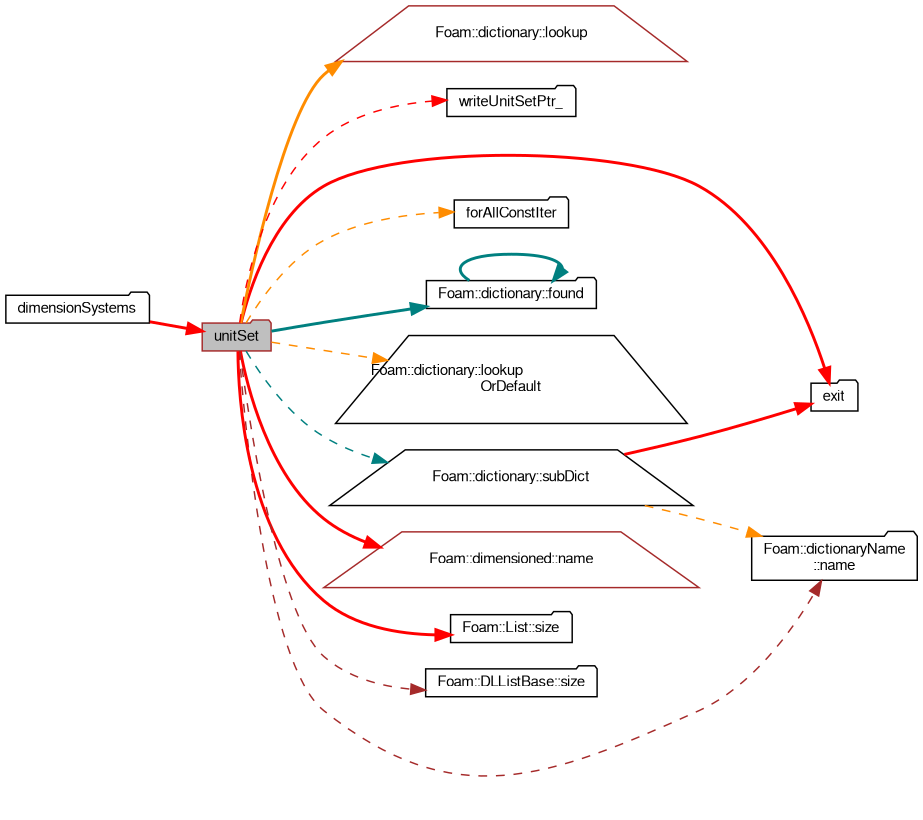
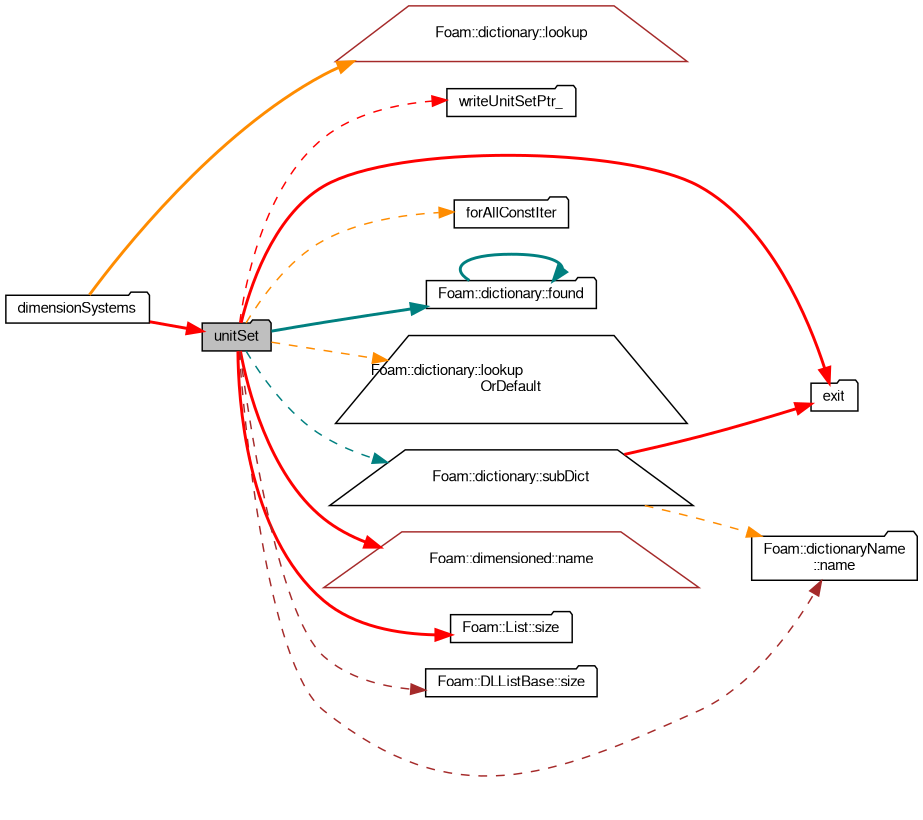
(274, 185) -> (202, 167)
(237, 337) -> (237, 337)
